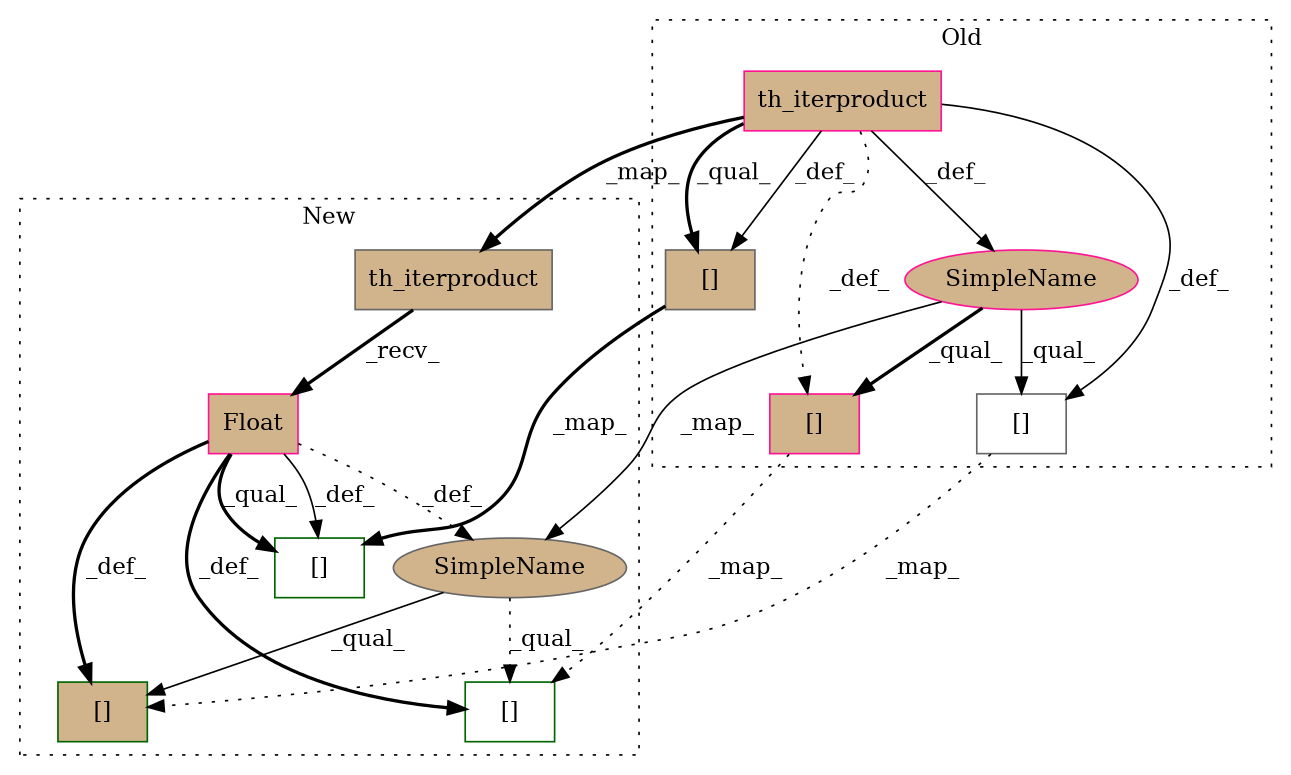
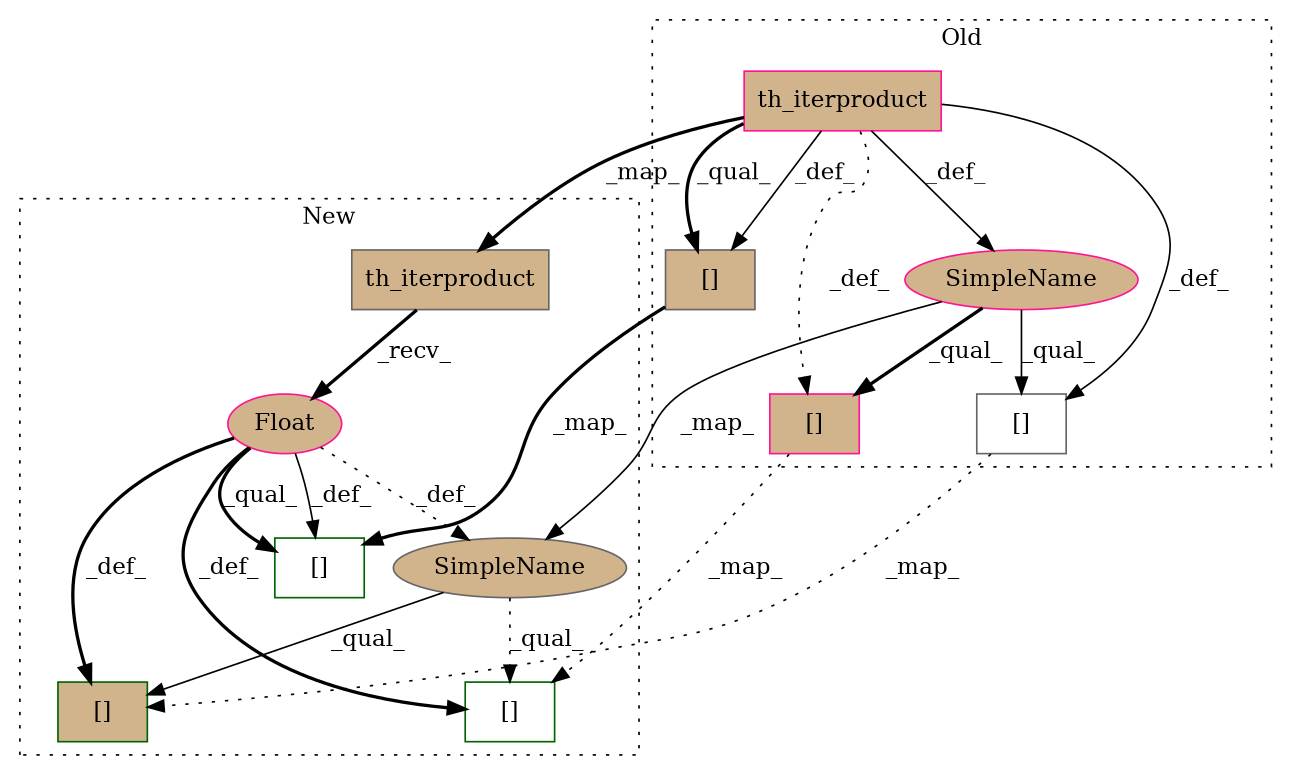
(253, 424) -> (285, 424)
